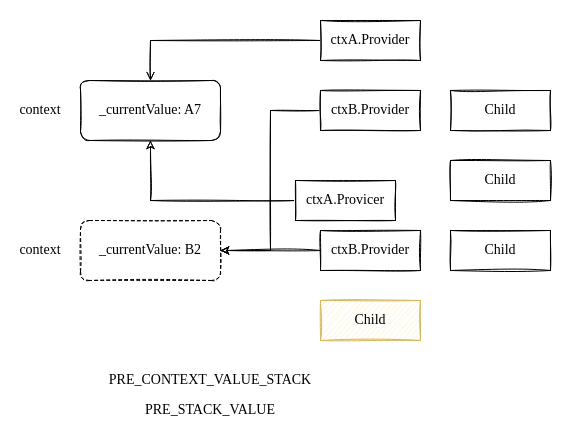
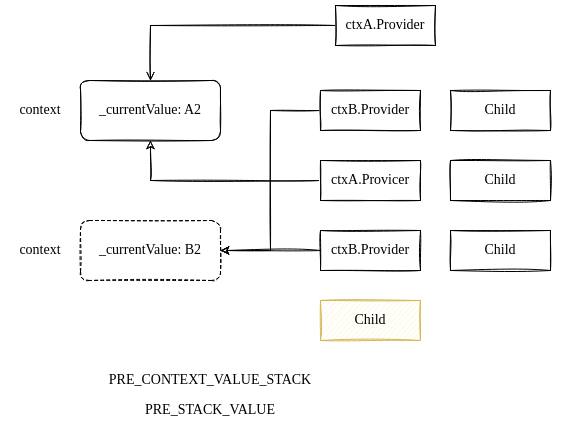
(371, 41) -> (386, 26)
(151, 111) -> (151, 111)
(346, 201) -> (371, 181)
